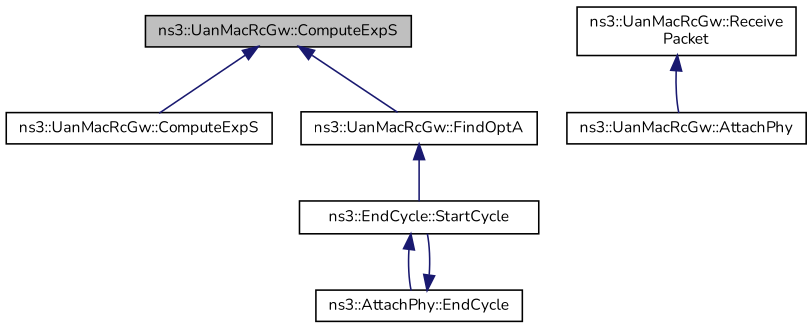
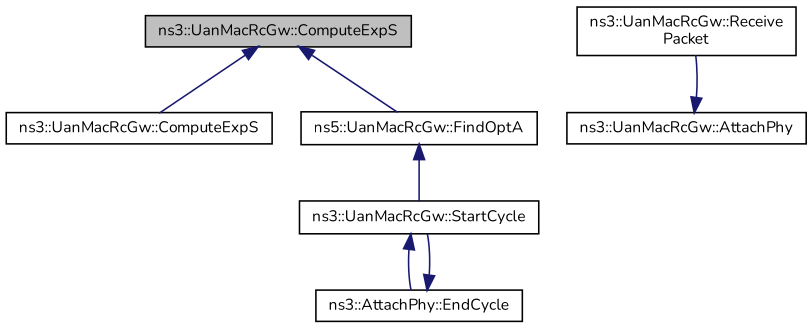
(676, 92) -> (697, 76)
(419, 128) -> (419, 128)
(419, 217) -> (419, 217)
